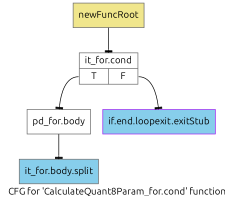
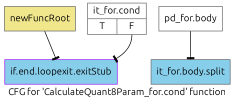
(109, 39) -> (50, 44)
(64, 88) -> none
